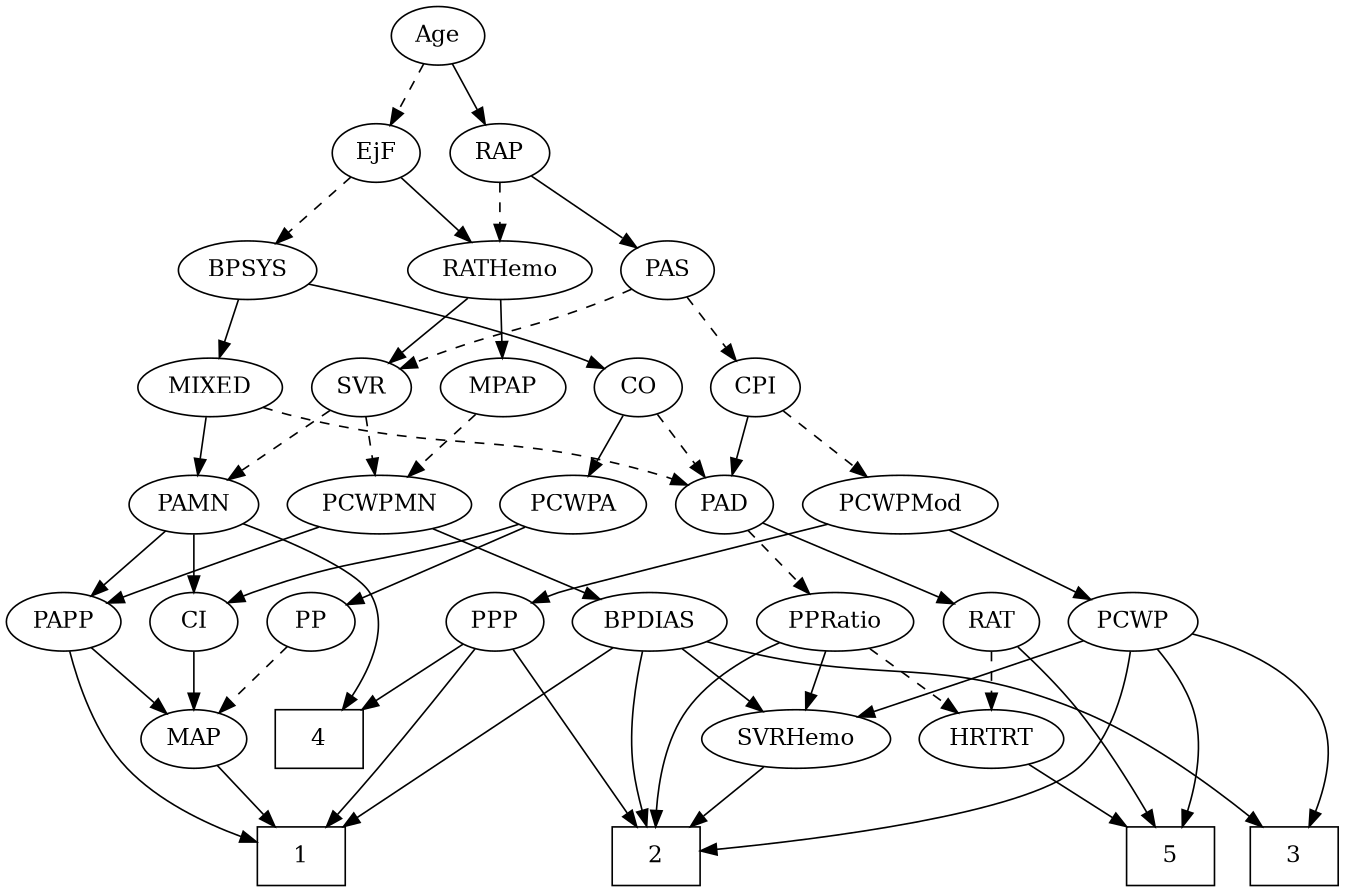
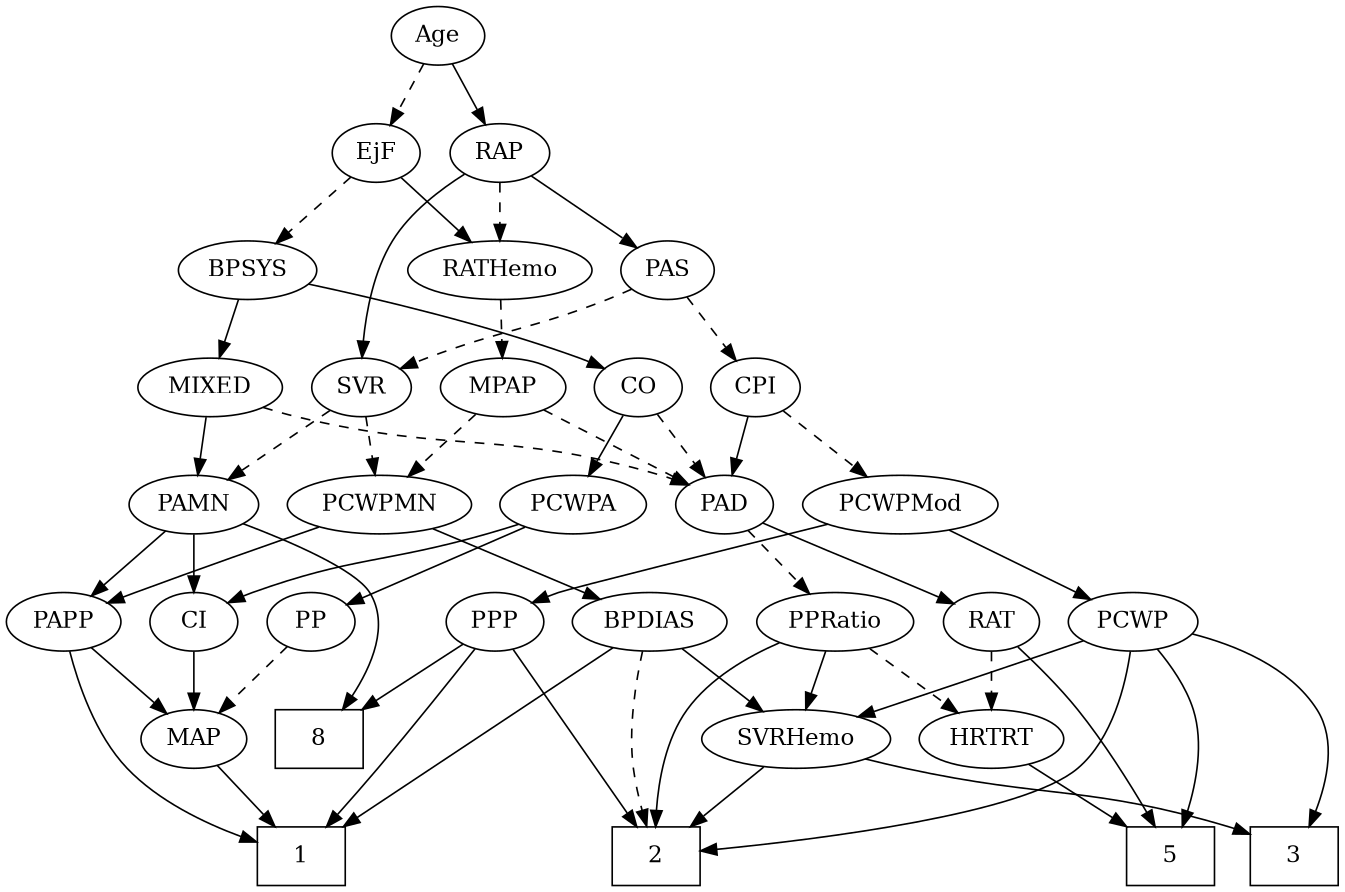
(501, 321) -> (501, 321)
(435, 325) -> (391, 244)
none -> (618, 448)
(1008, 687) -> (1013, 787)
(632, 731) -> (632, 731)
(319, 739) -> (319, 739)
